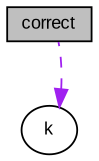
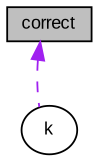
(61, 65) -> (37, 84)
